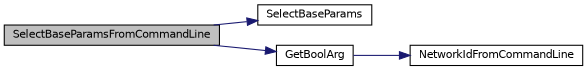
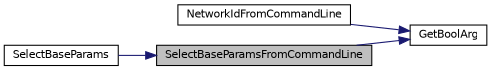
(230, 23) -> (132, 55)
(376, 55) -> (375, 27)
